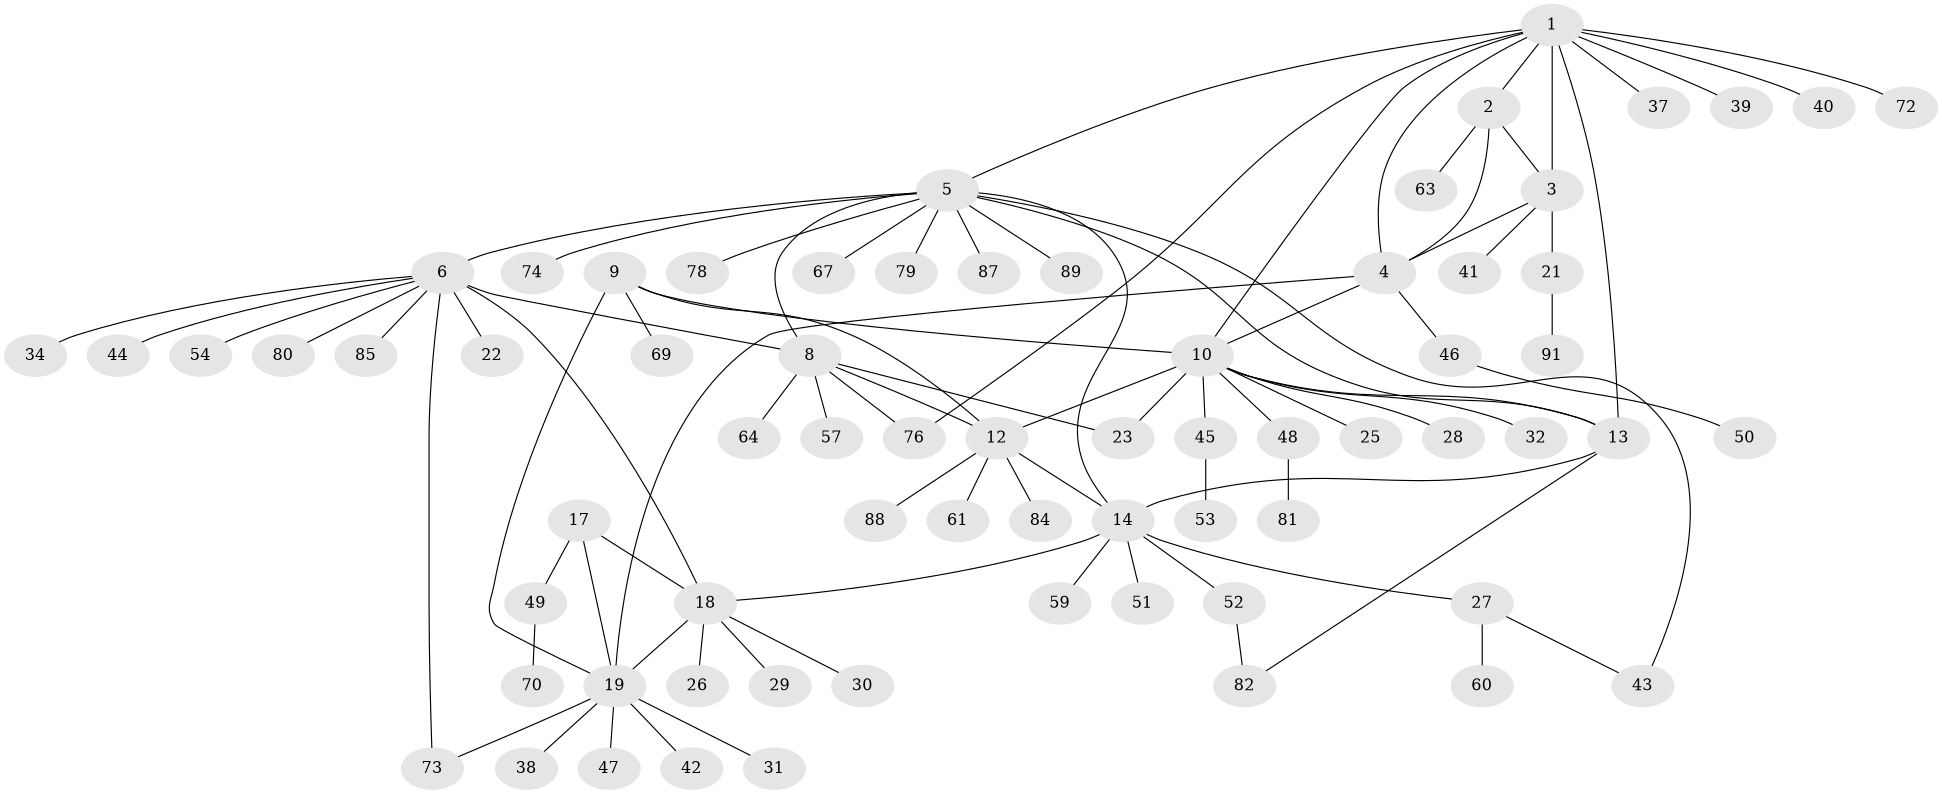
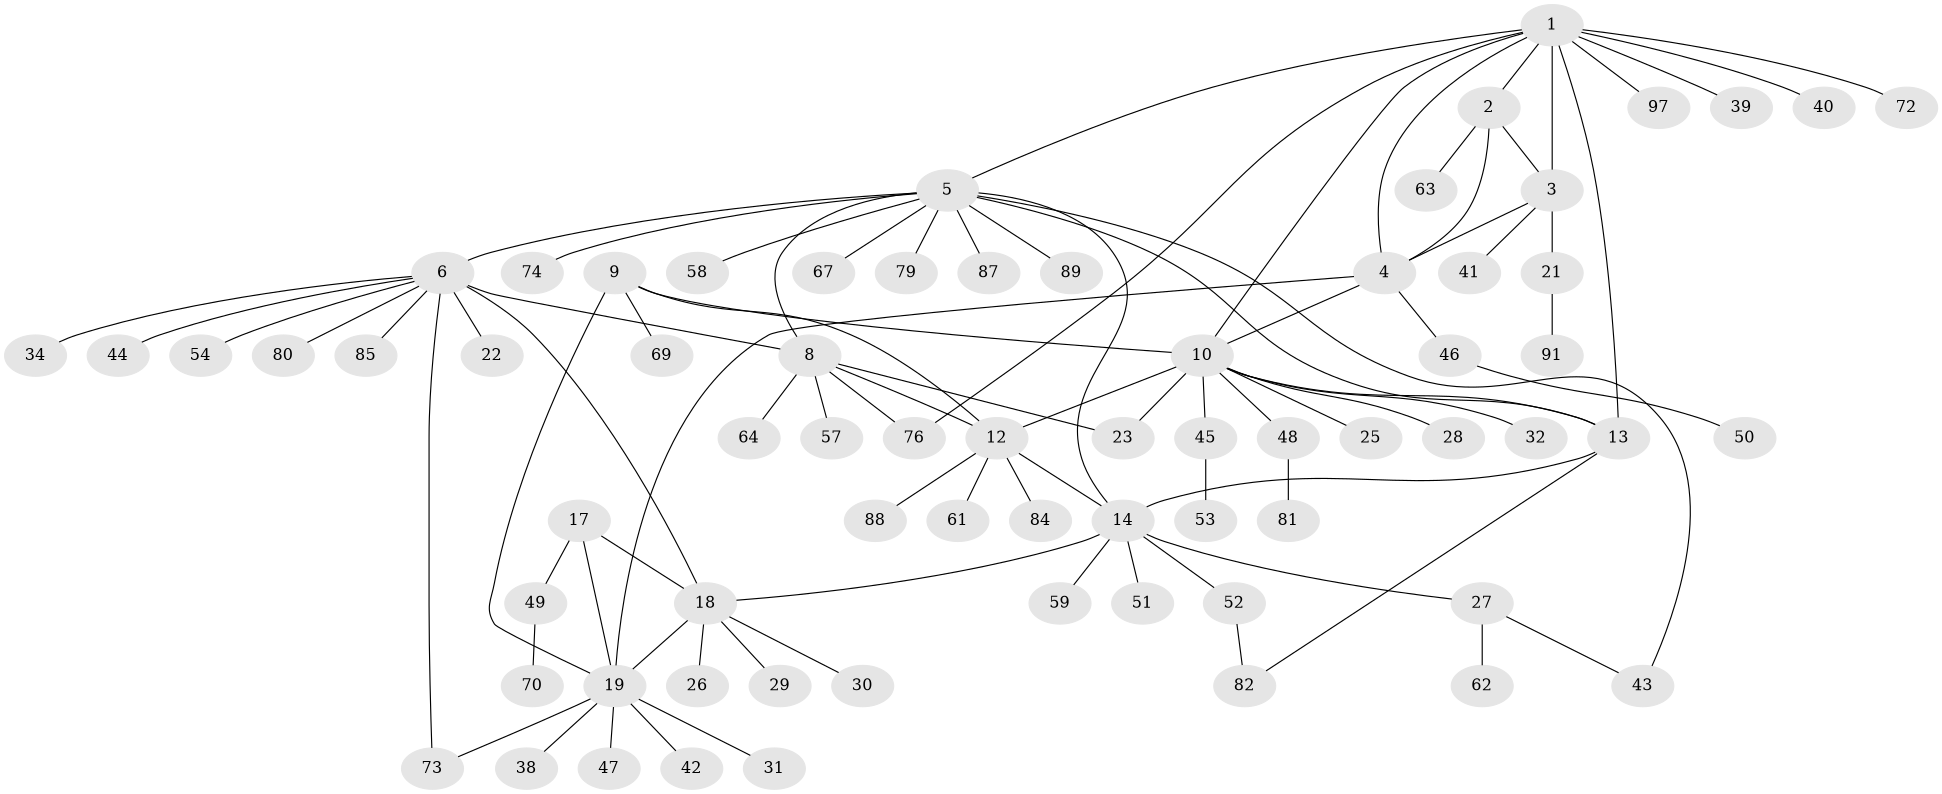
(1659, 108) -> (1659, 108)
(698, 273) -> (698, 273)
(1482, 686) -> (1482, 686)
